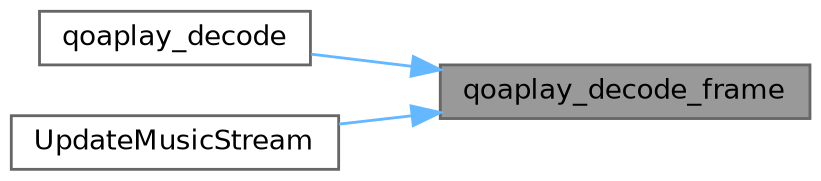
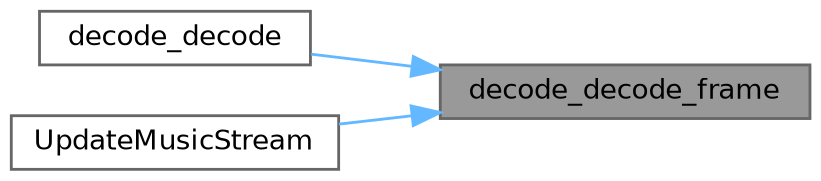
(175, 38) -> (175, 38)
(625, 92) -> (625, 92)
